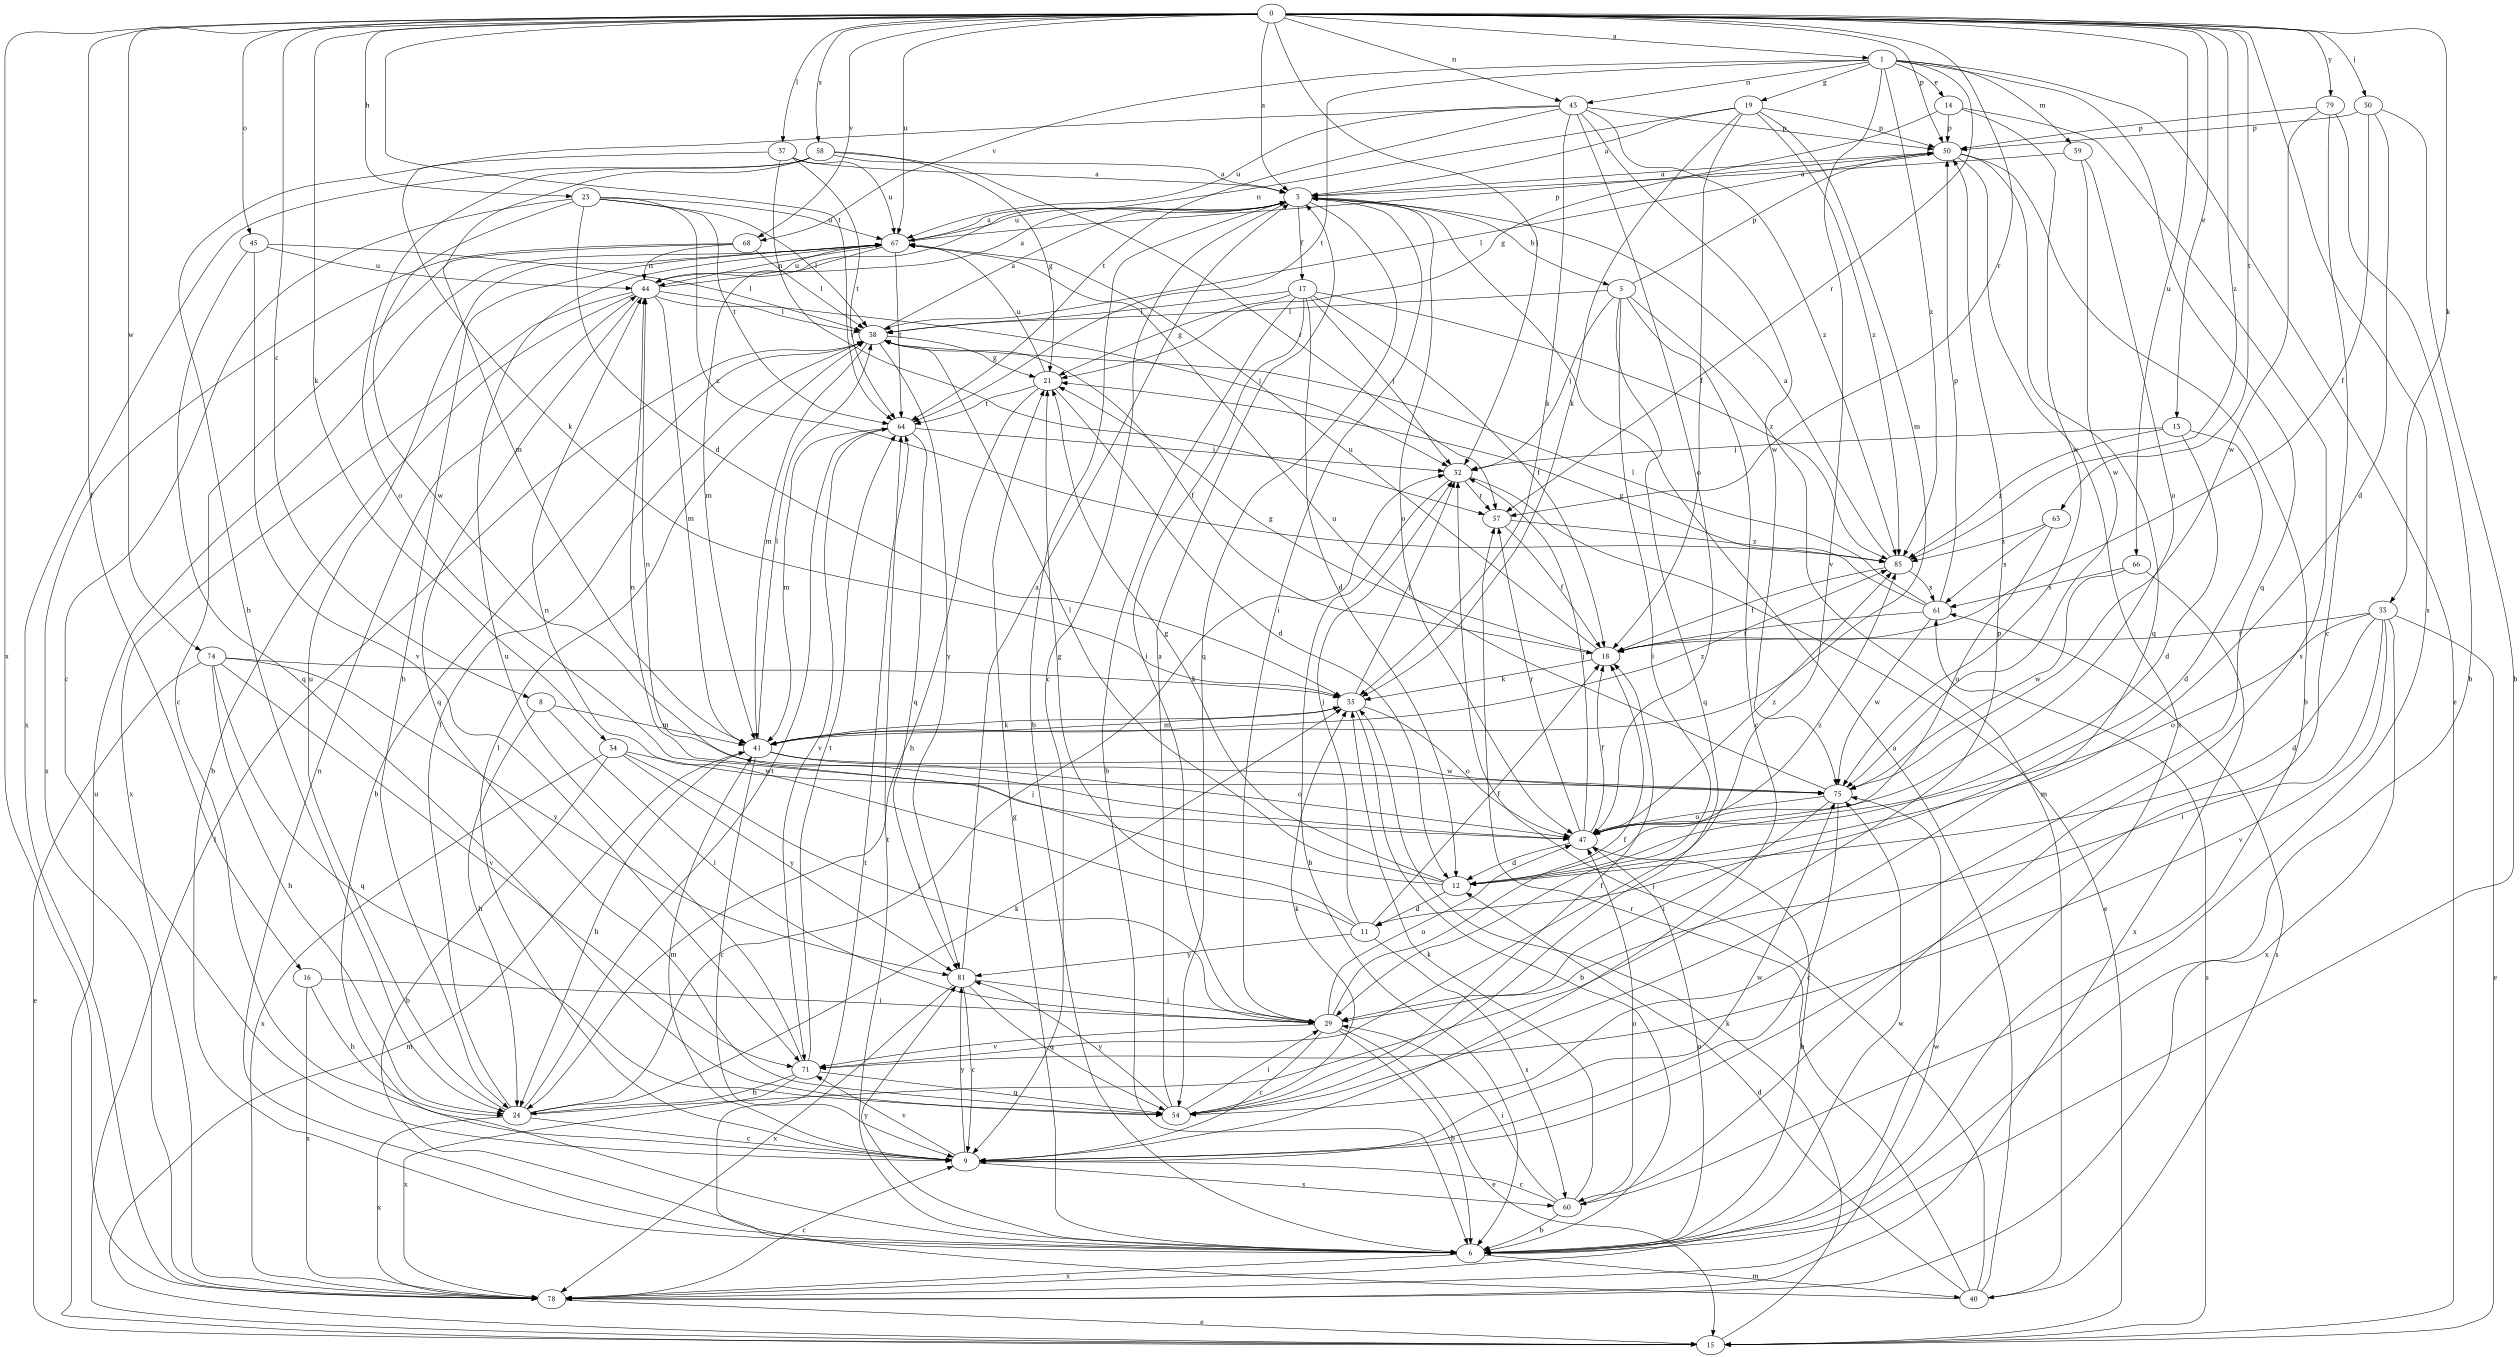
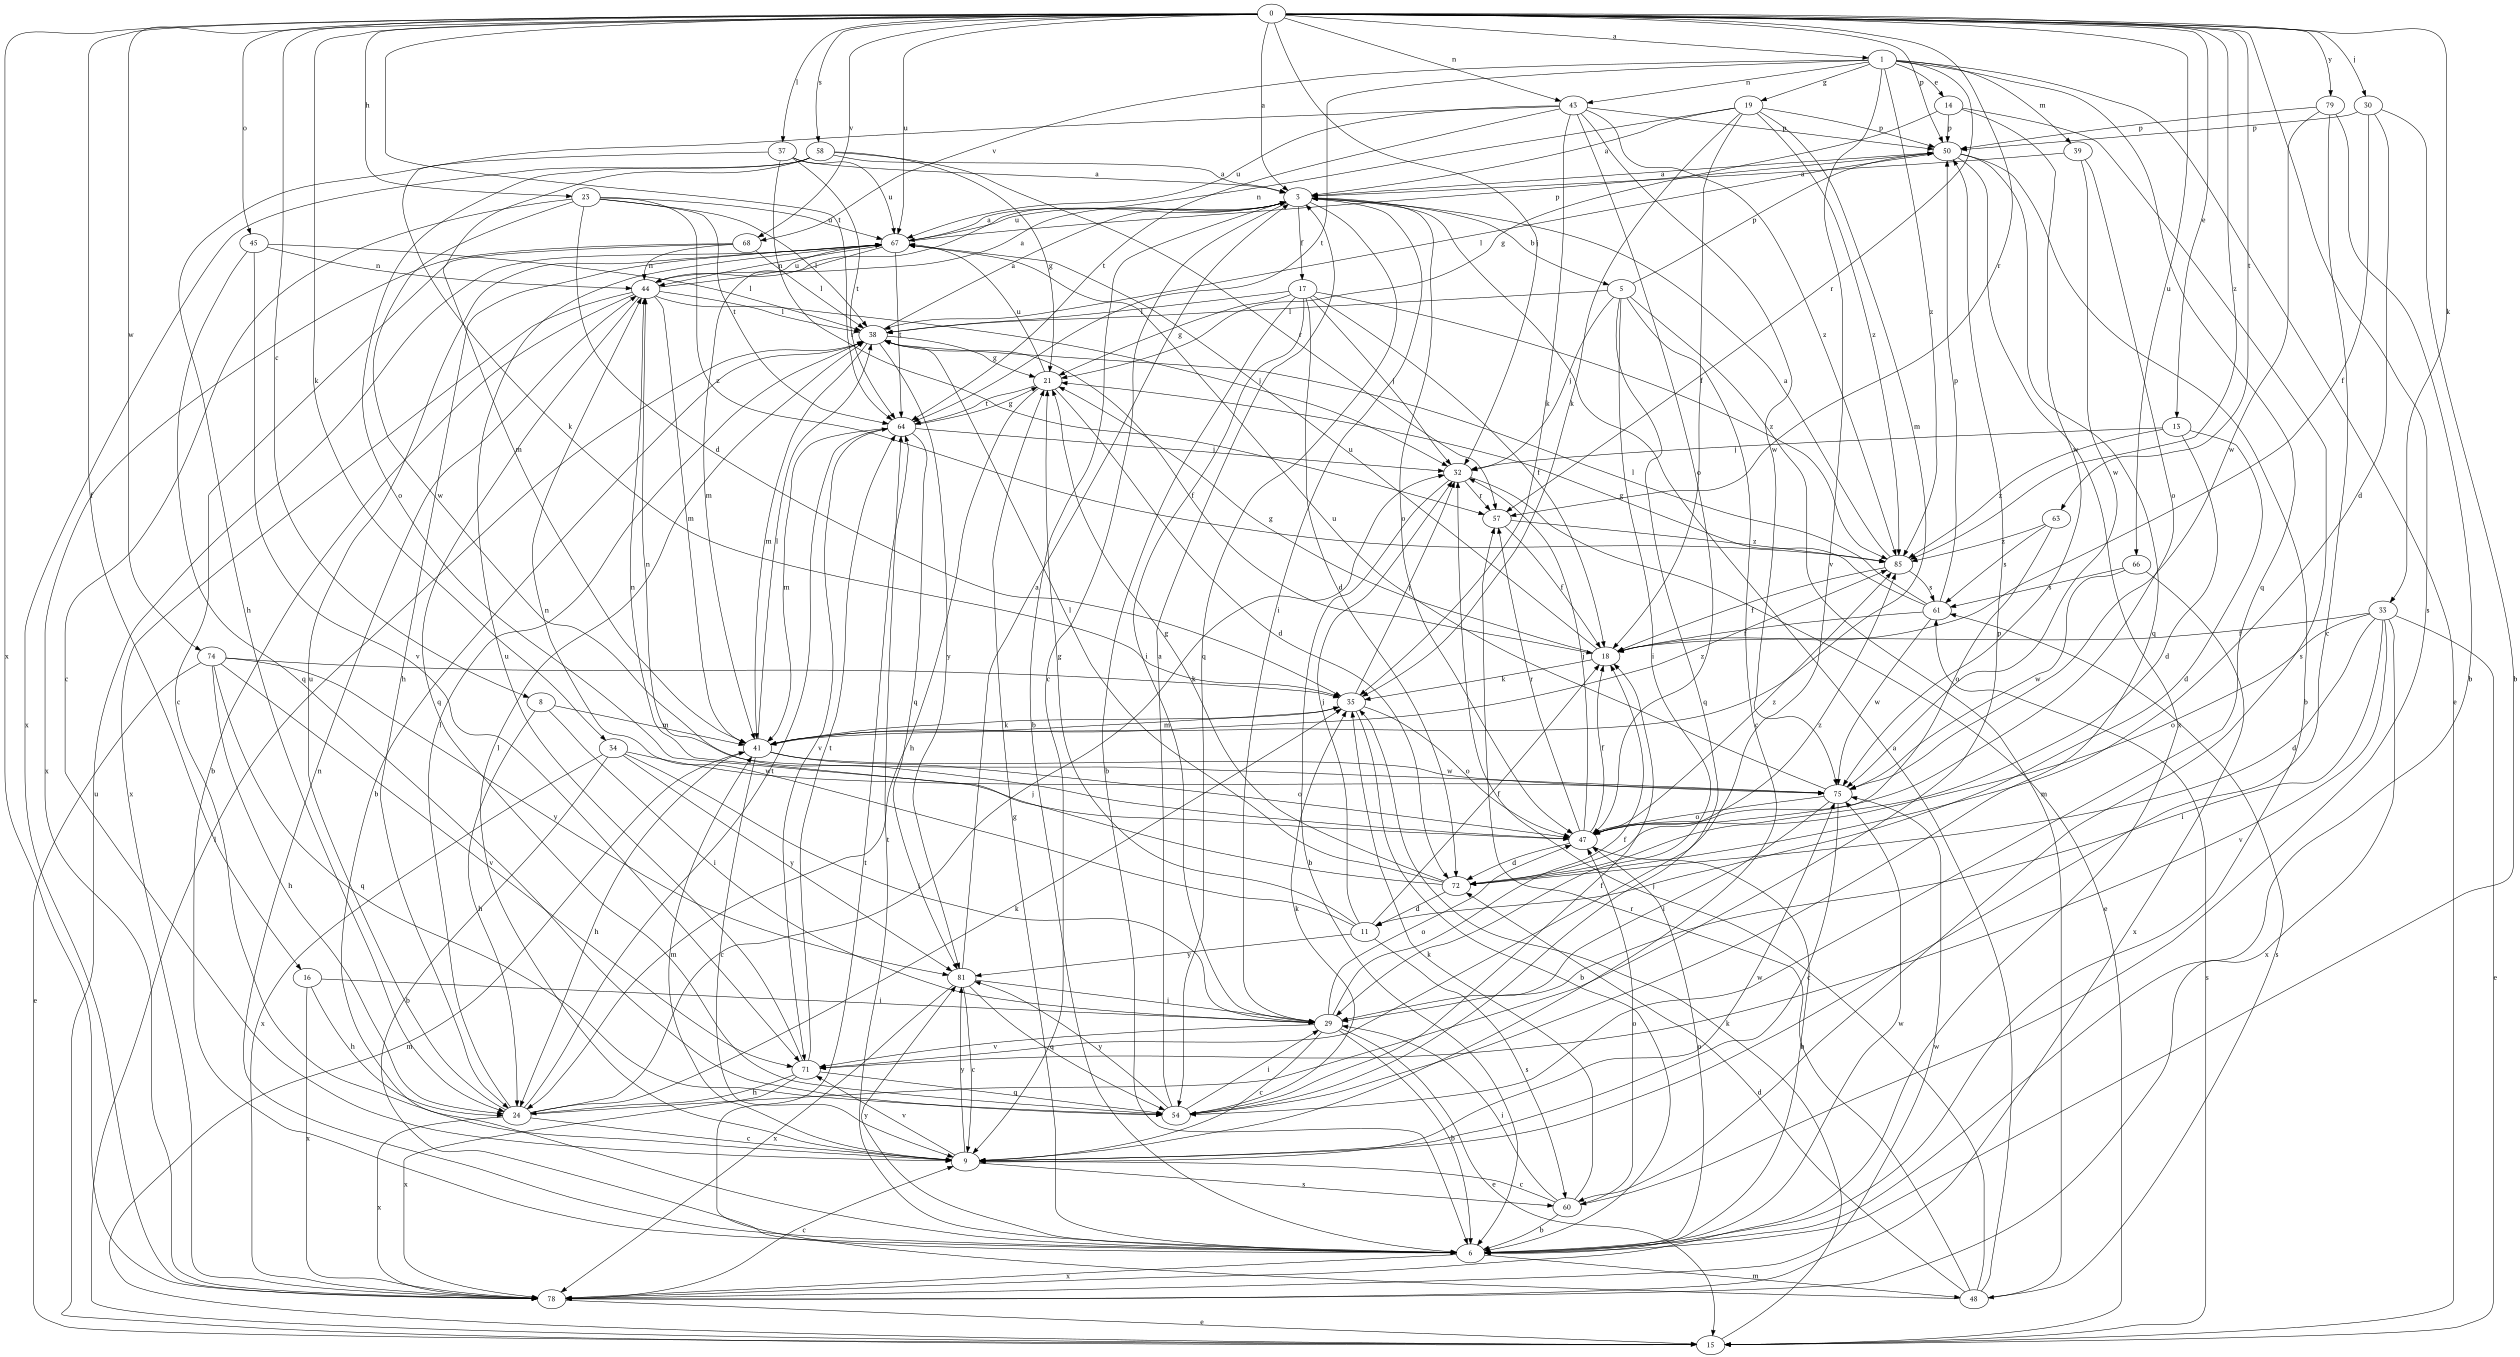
(378, 266) -> (378, 266)
none -> (975, 412)
(1456, 886) -> (1456, 886)
(1974, 1299) -> (1974, 1299)
